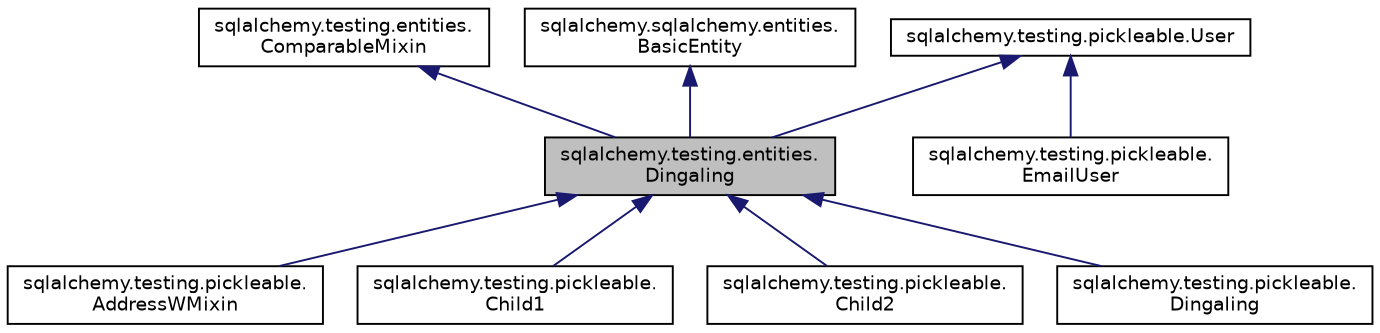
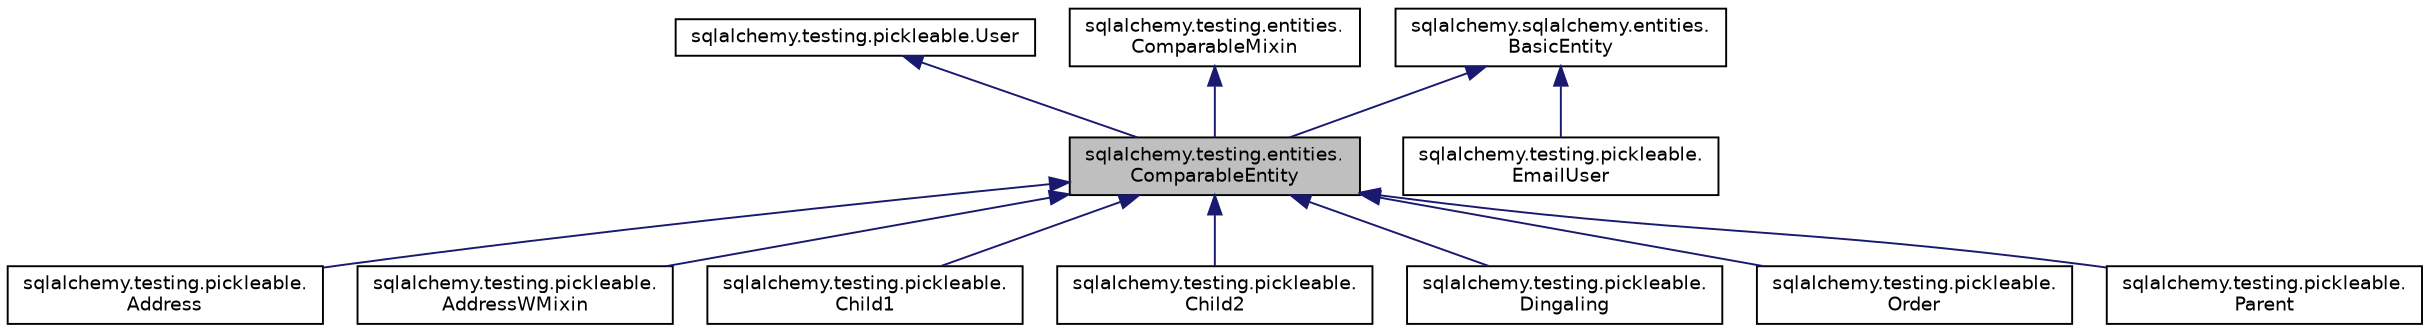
(1071, 107) -> (1561, 112)
(690, 166) -> (1215, 166)
none -> (165, 295)
none -> (1915, 295)
none -> (2264, 295)
